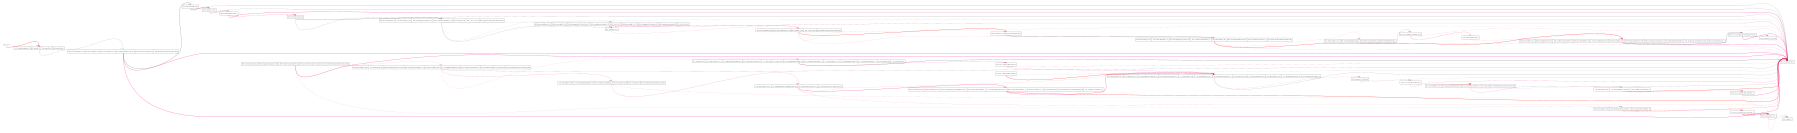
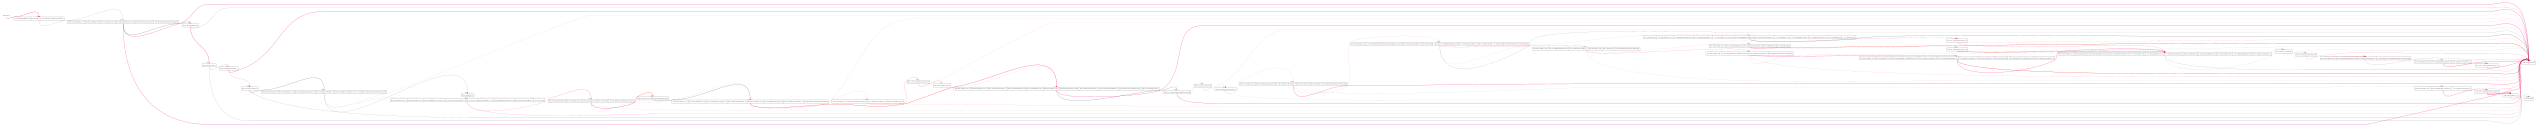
none -> (1750, 46)
none -> (1225, 89)
